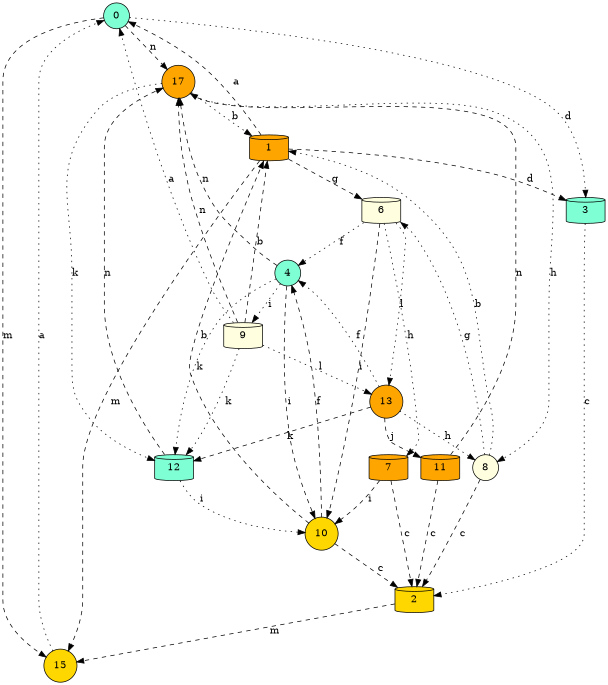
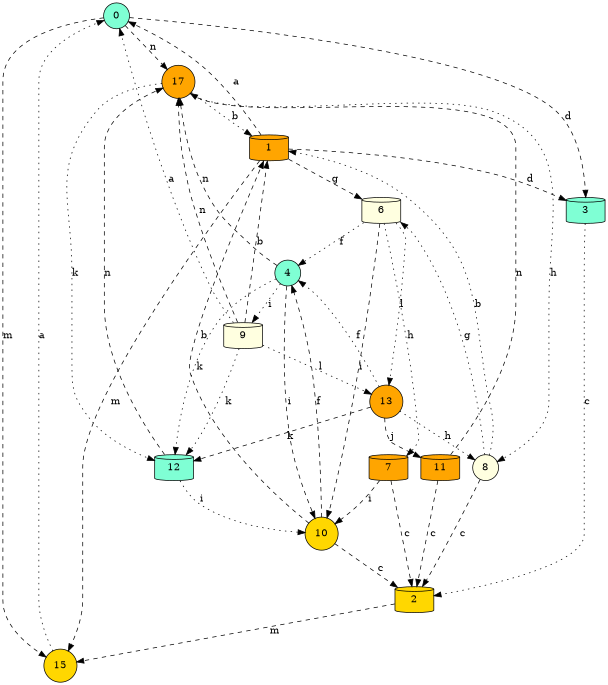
(390, 53) -> (390, 53)
